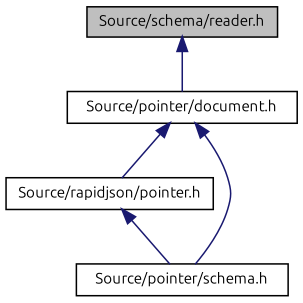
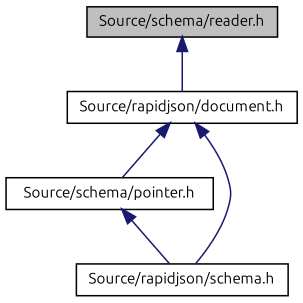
(182, 107) -> (182, 107)
(110, 194) -> (110, 194)
(182, 280) -> (182, 280)
